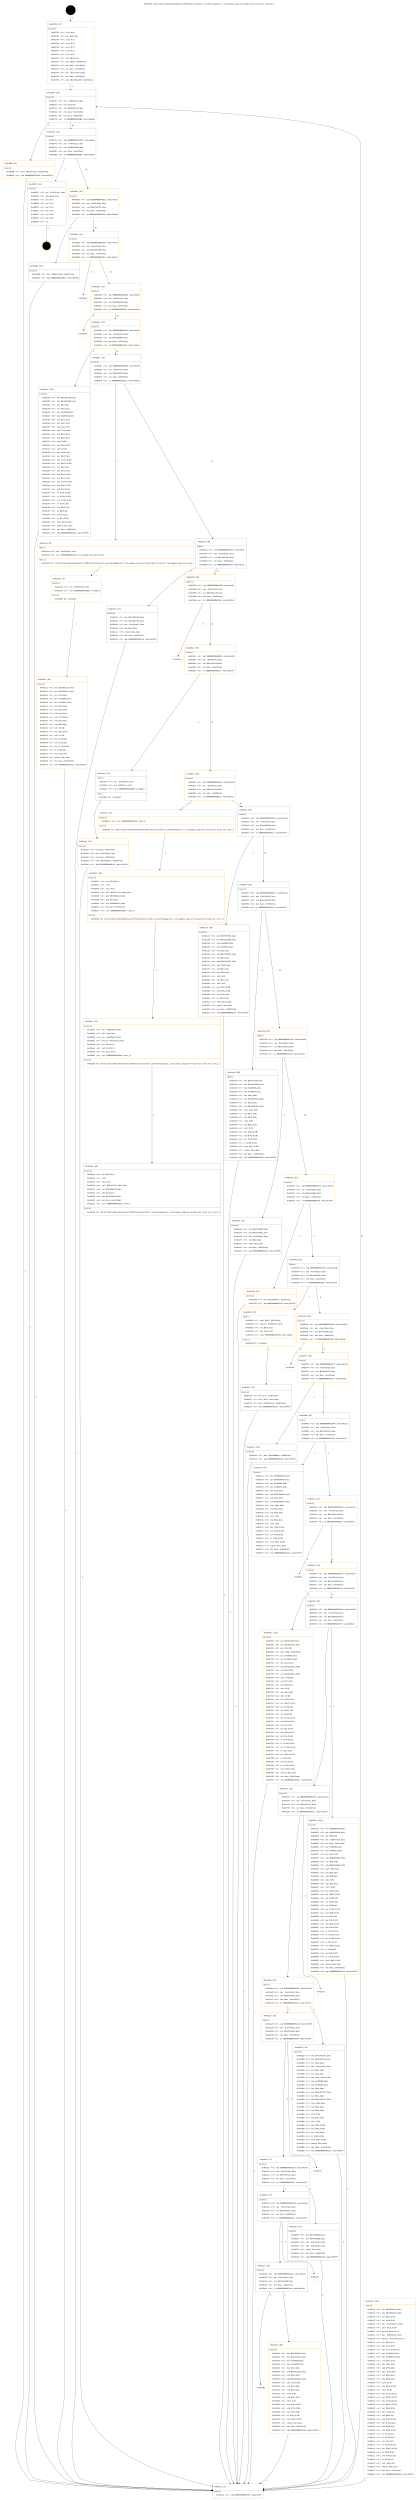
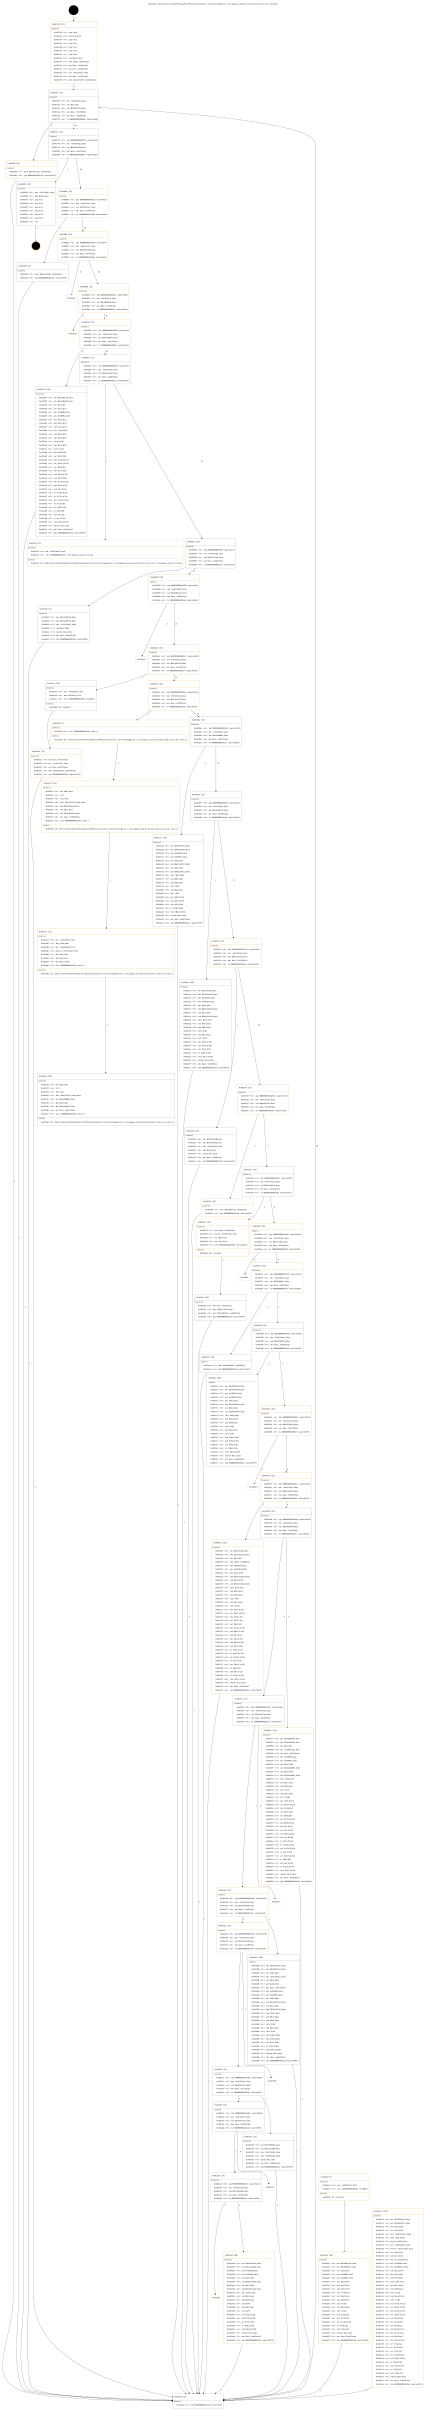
(96, 571) -> none
